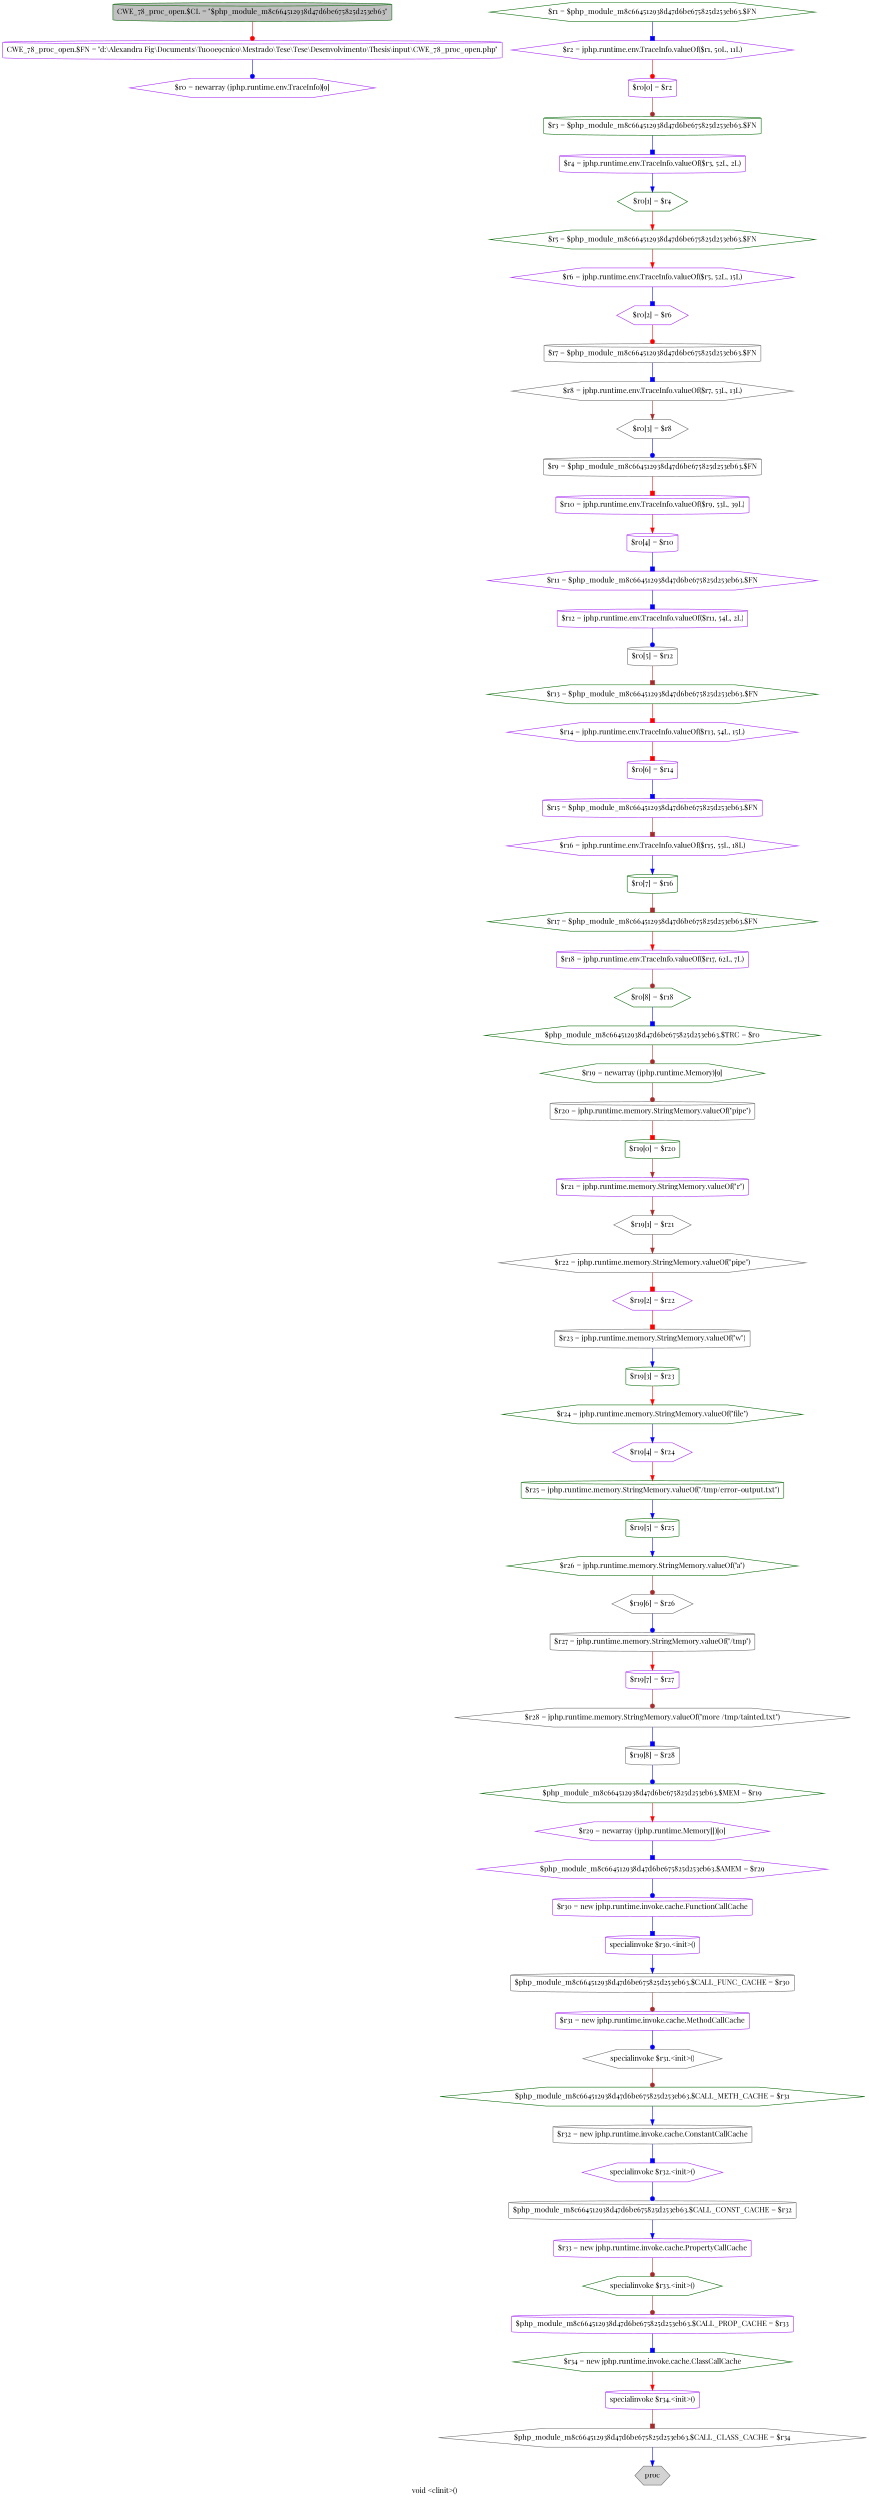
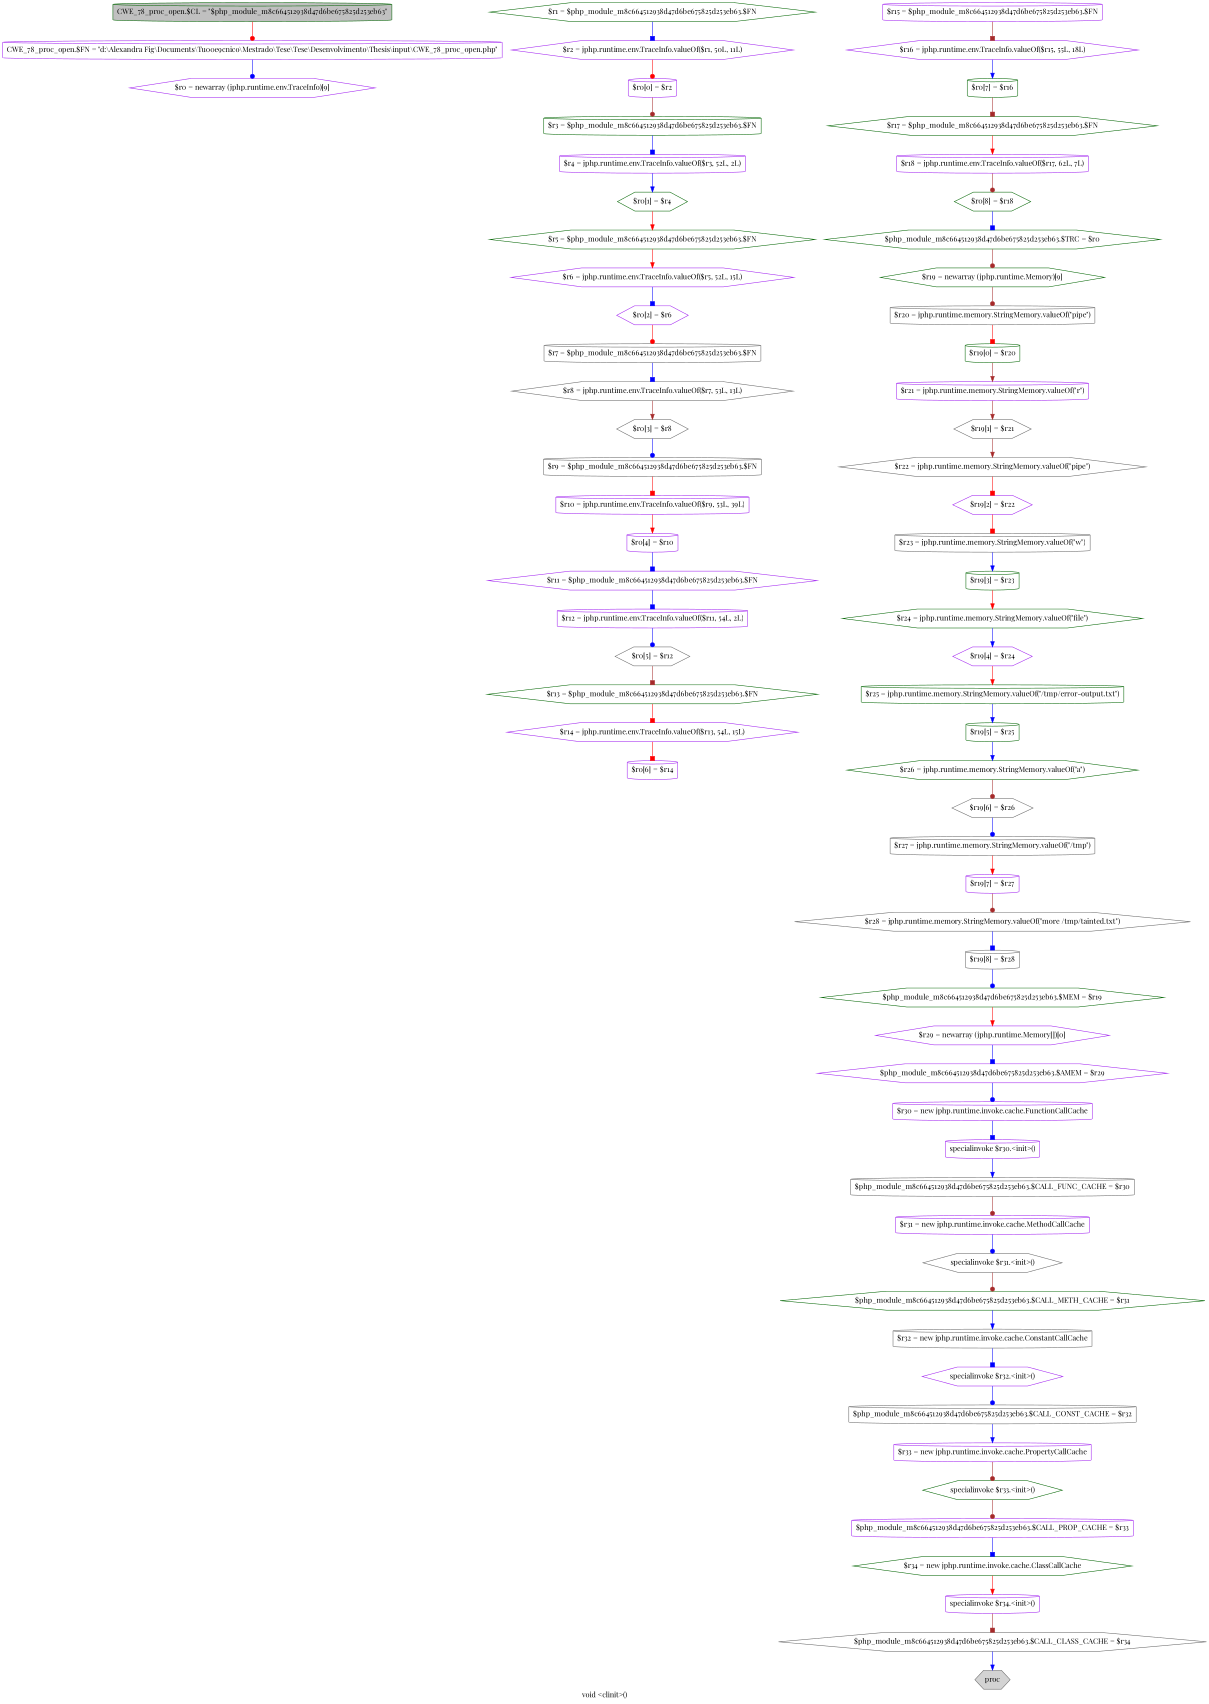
(652, 656) -> (652, 656)
(652, 786) -> none
